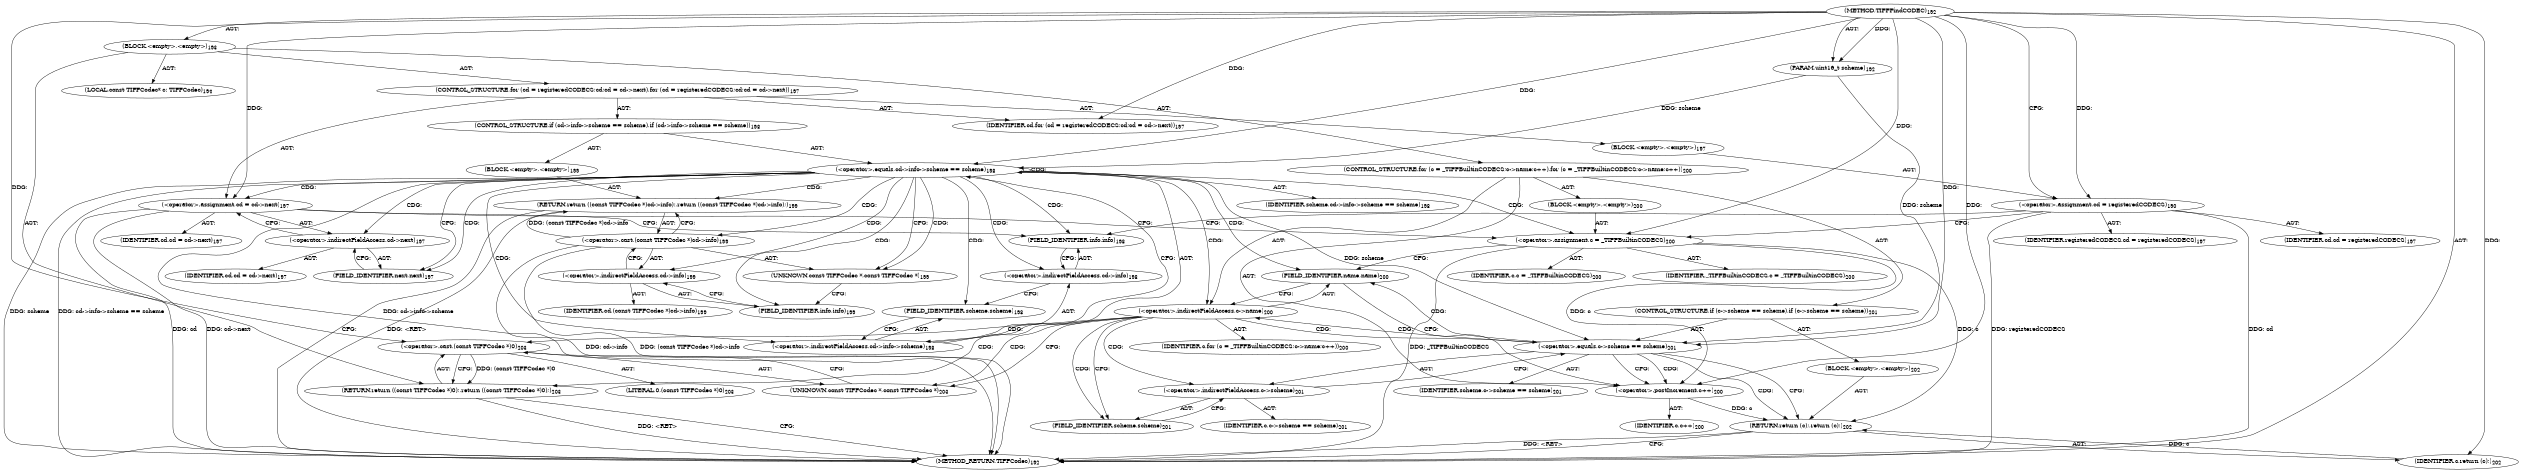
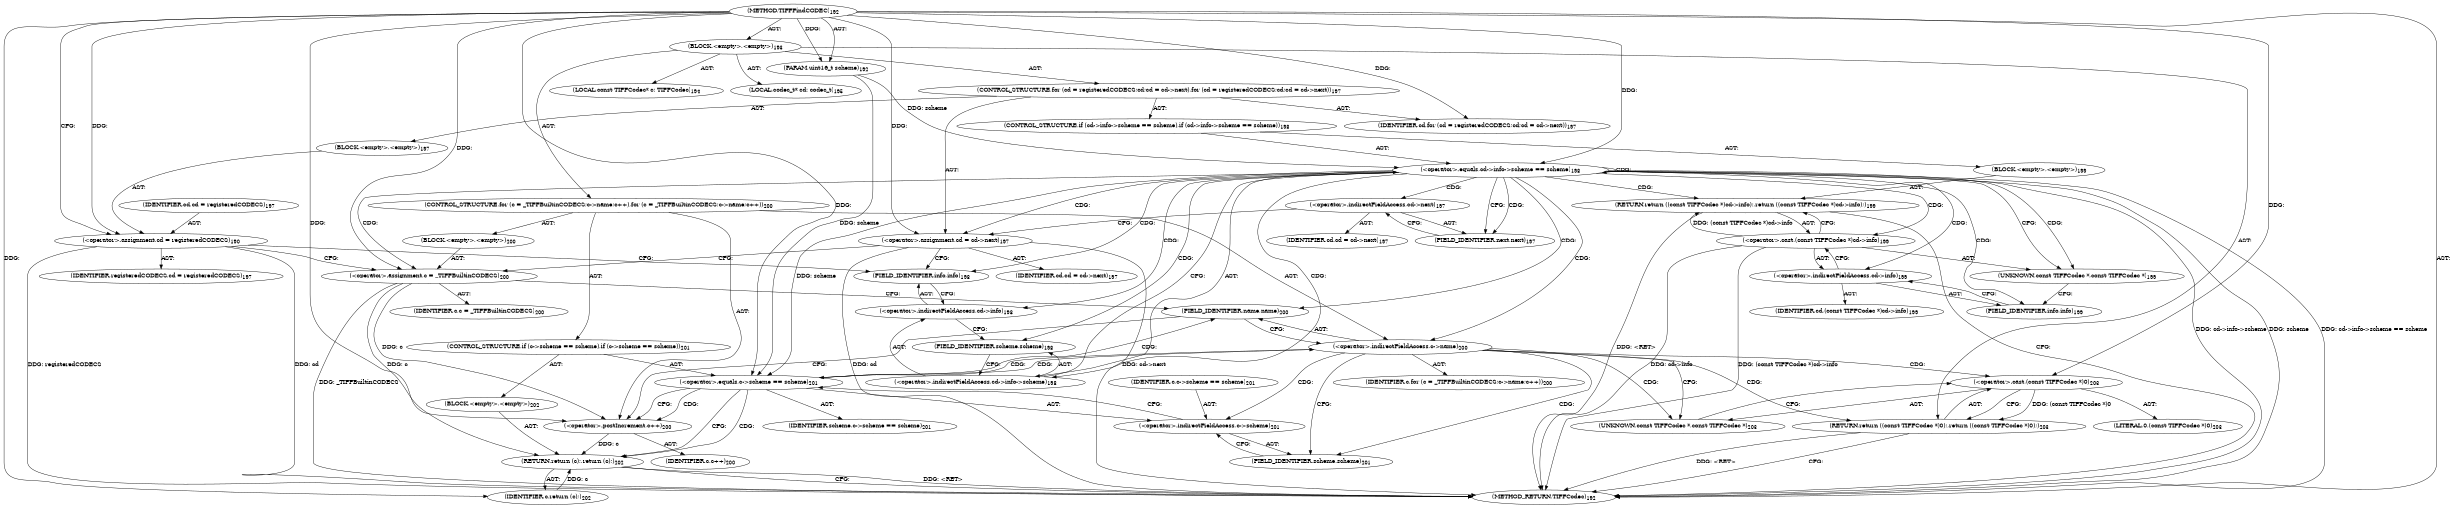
none -> (796, 91)
(1348, 206) -> none
(2246, 219) -> (187, 222)
(289, 223) -> none
(1760, 276) -> none
(1258, 408) -> (1201, 402)
